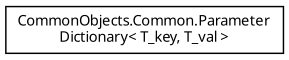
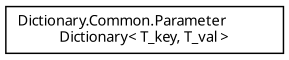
(145, 30) -> (145, 30)
